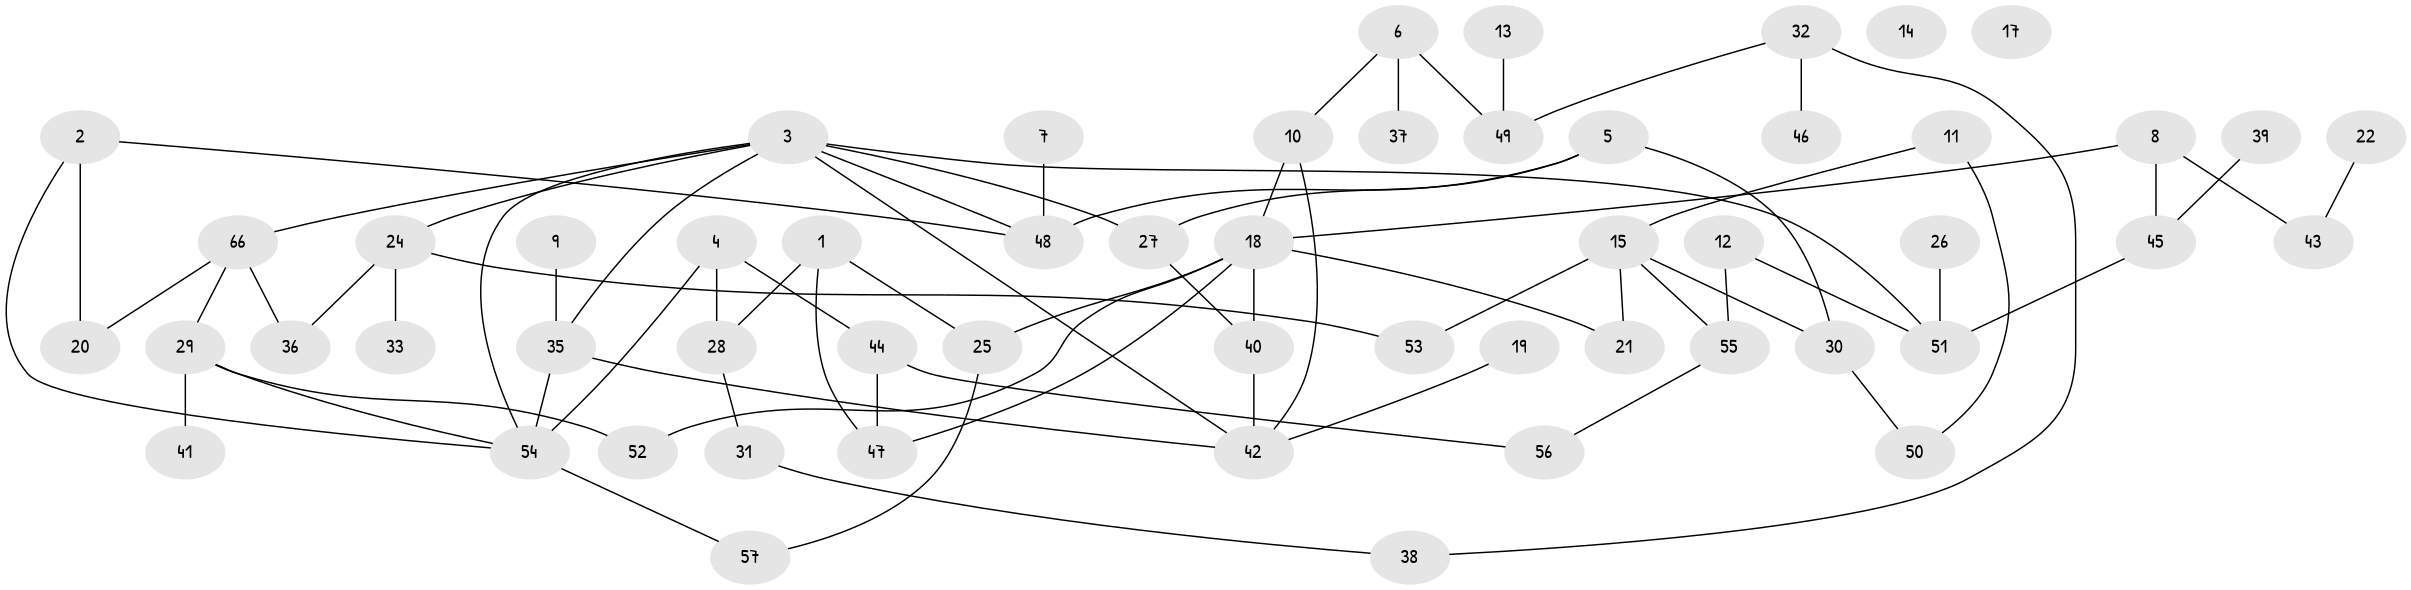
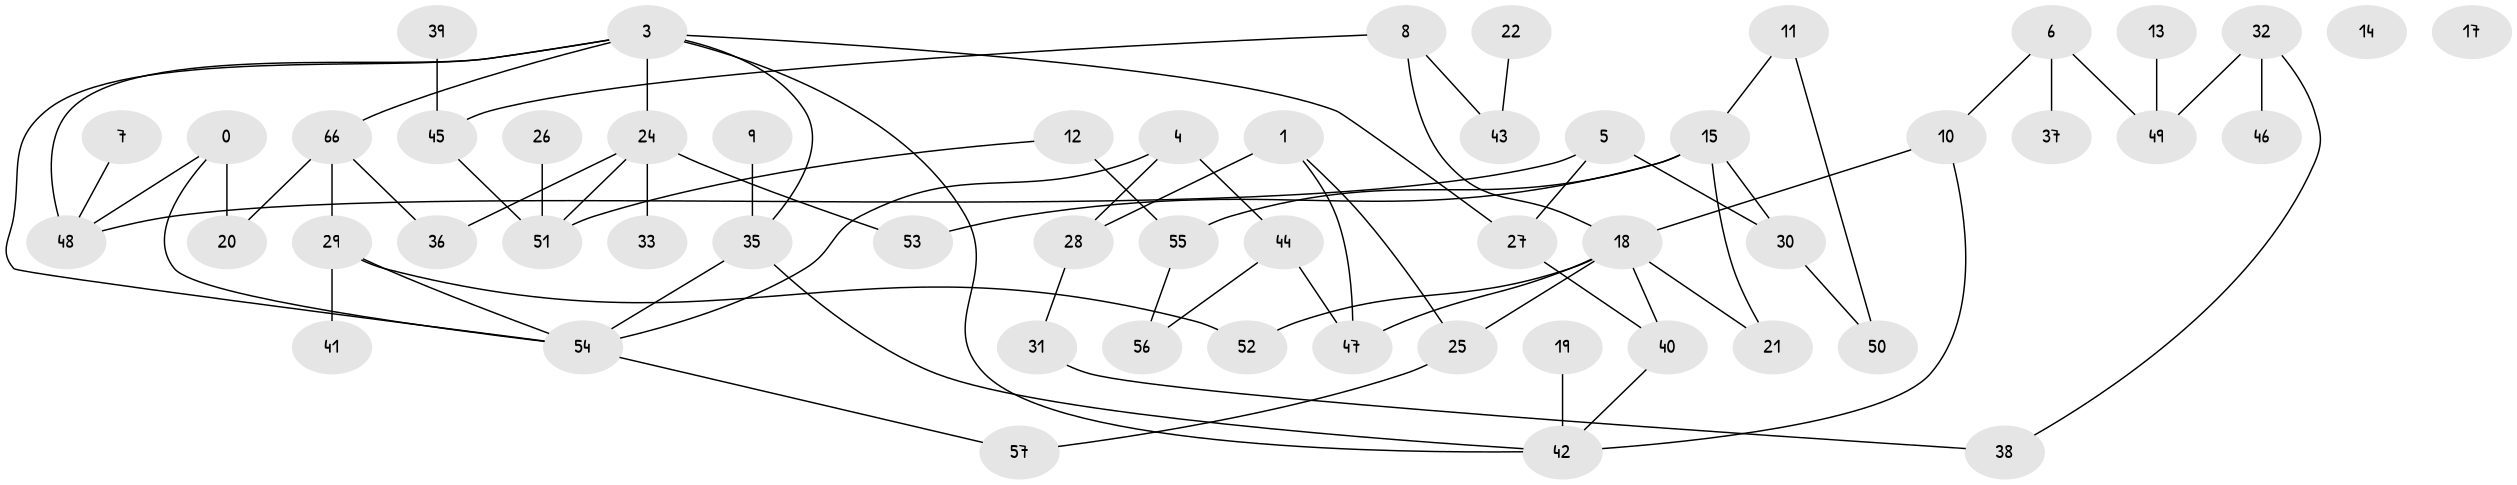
(80, 137) -> (227, 137)
(1394, 172) -> (595, 190)
